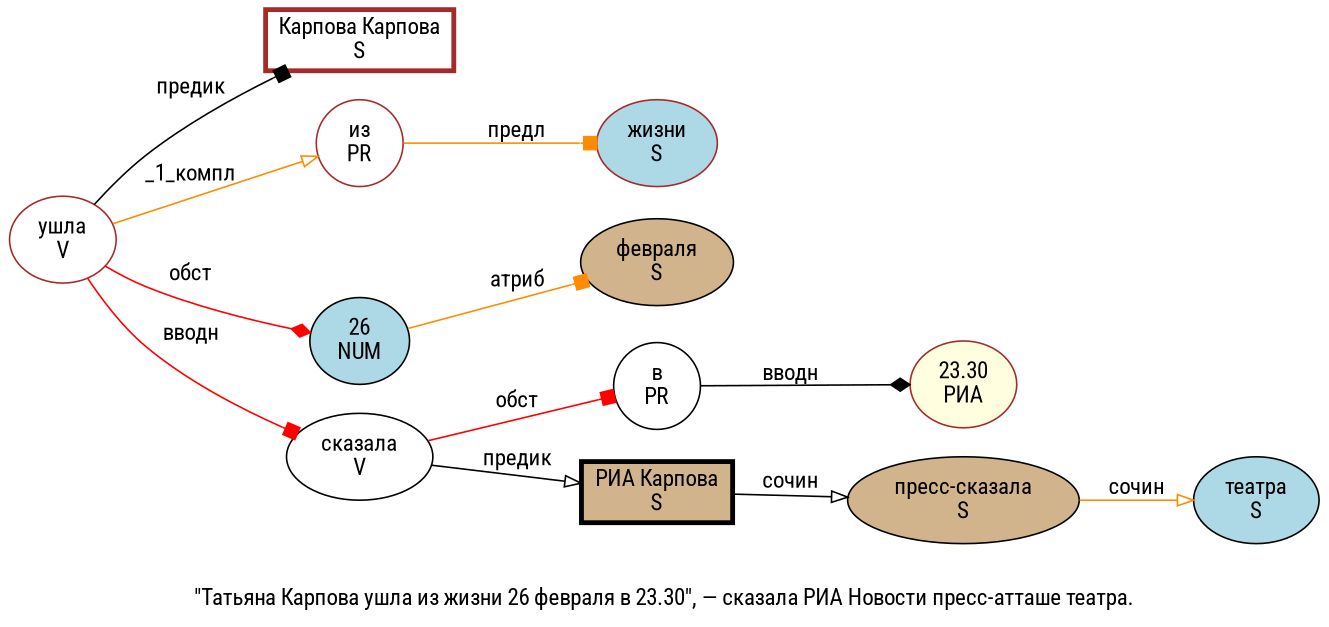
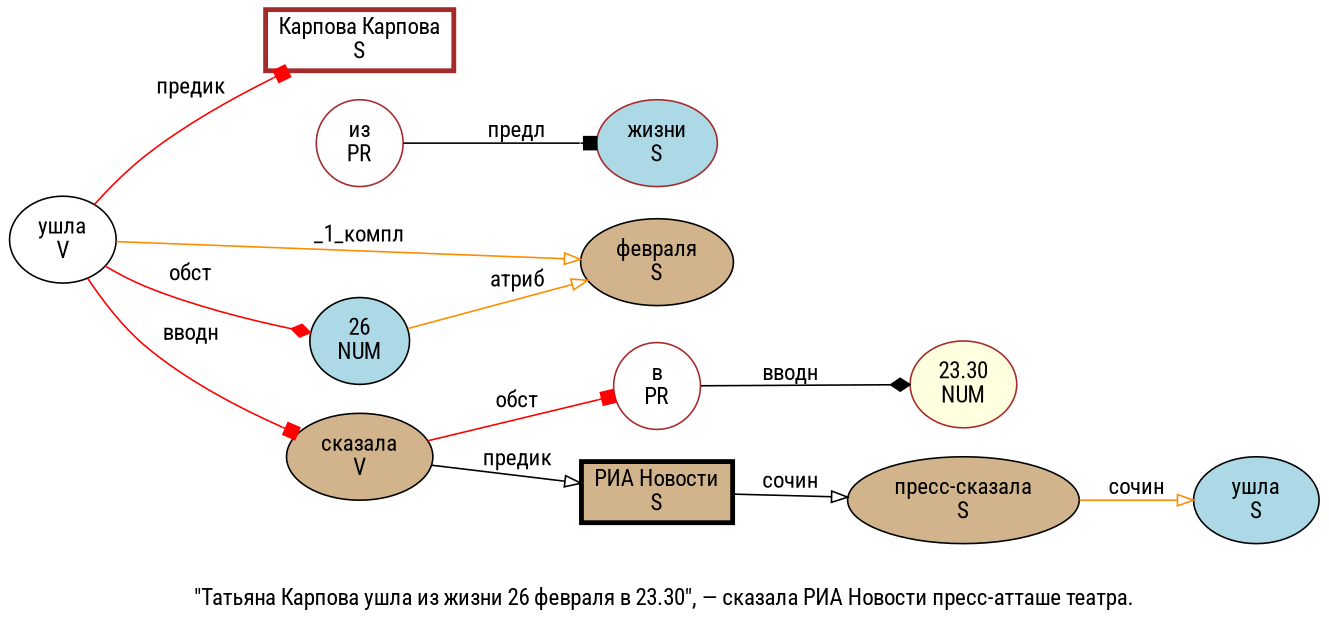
(177, 133) -> (177, 133)
(492, 143) -> (492, 143)
(208, 193) -> (340, 250)
(63, 240) -> (63, 240)
(490, 307) -> (490, 307)
(963, 384) -> (963, 384)
(657, 386) -> (657, 386)
(360, 457) -> (360, 457)
(657, 492) -> (657, 492)
(1256, 500) -> (1256, 500)
